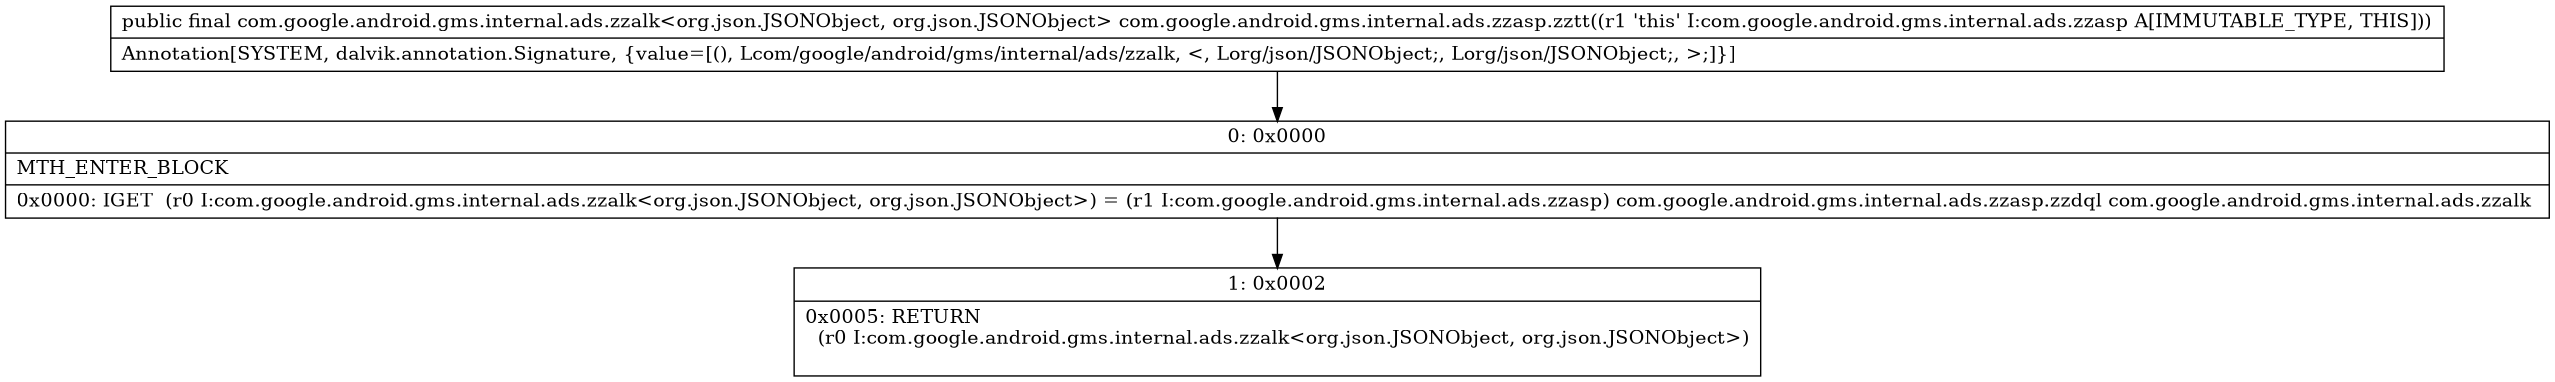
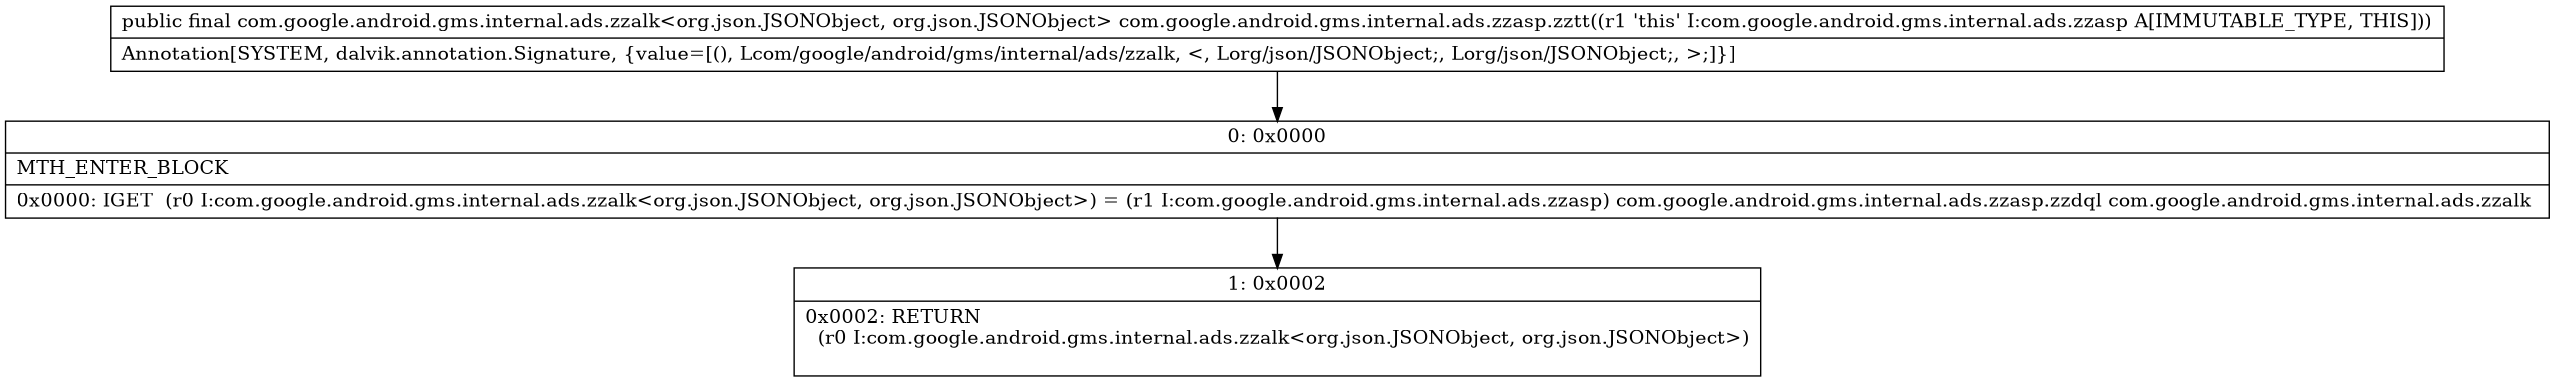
(899, 317) -> (899, 317)
